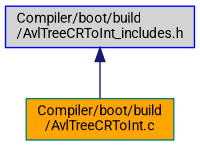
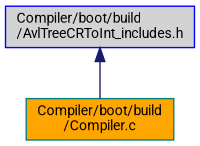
(100, 119) -> (100, 119)
